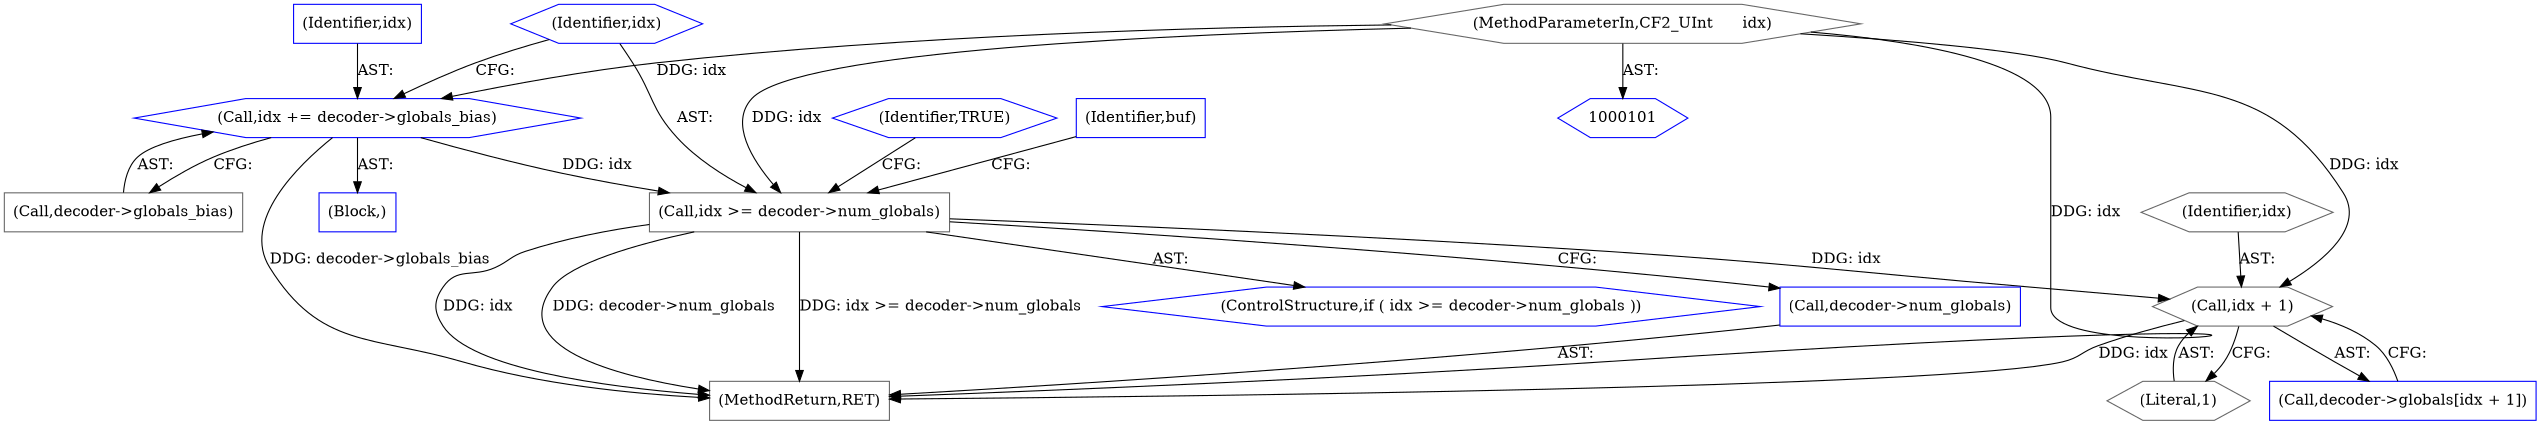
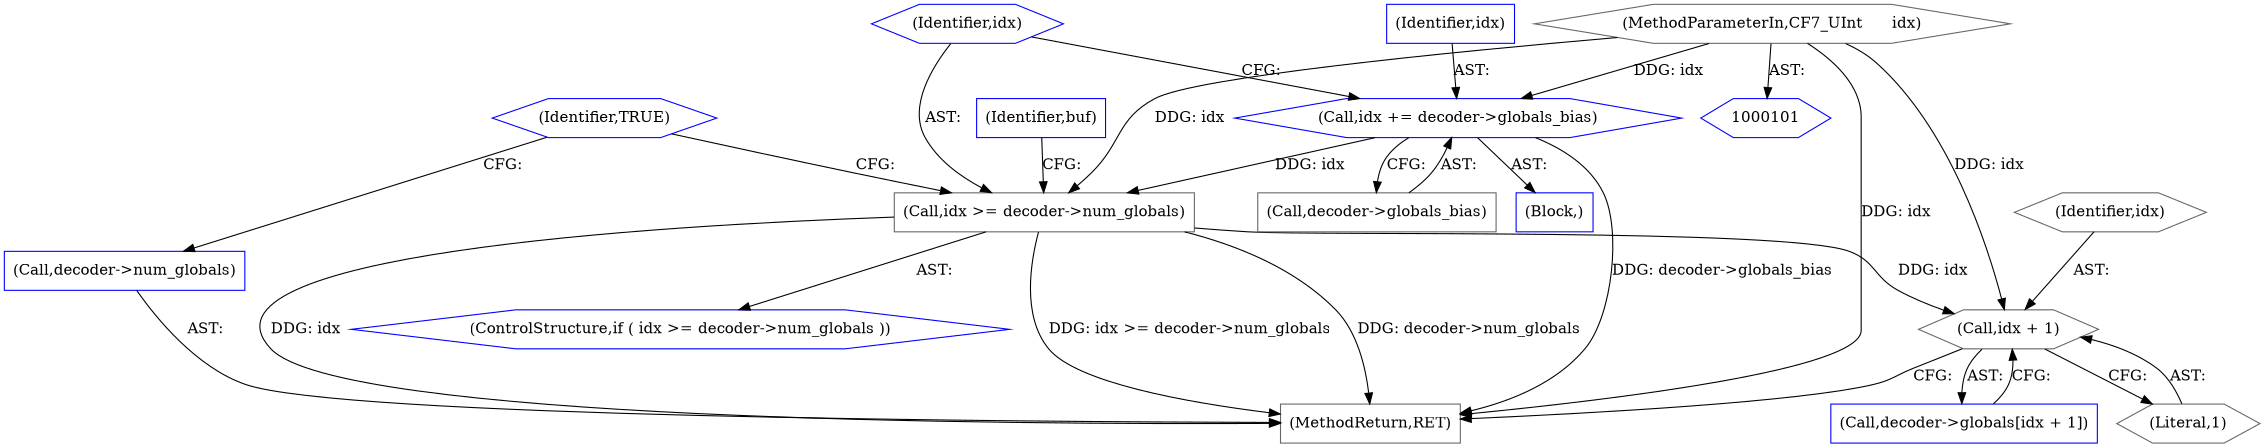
(1623, 24) -> (1772, 24)
(1360, 250) -> (371, 193)
(2134, 354) -> (1935, 376)
